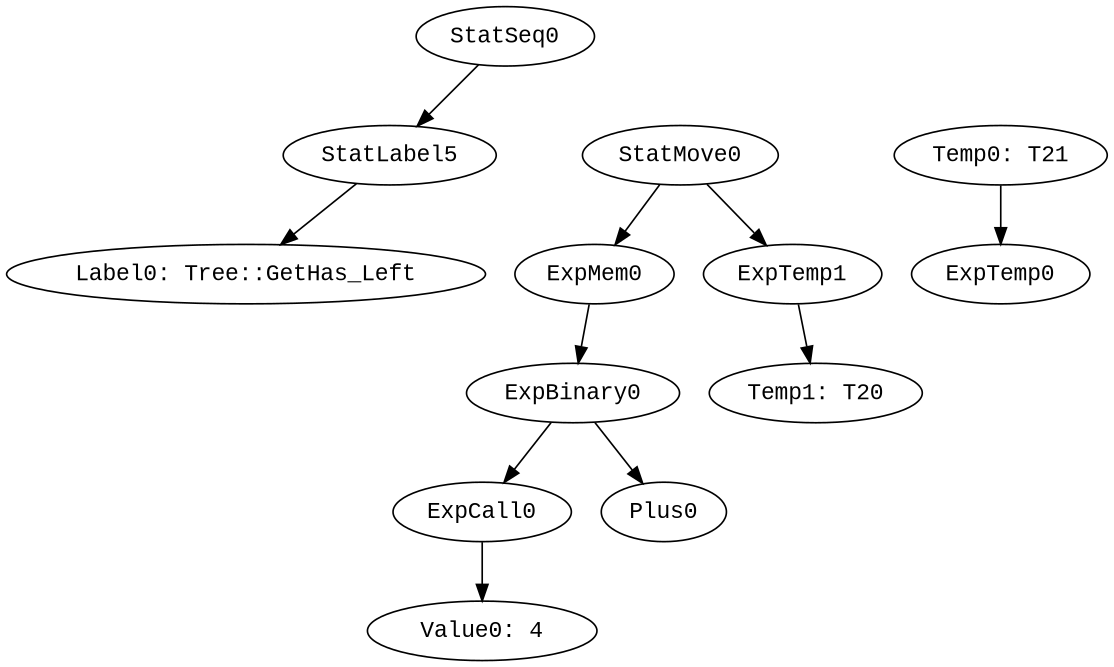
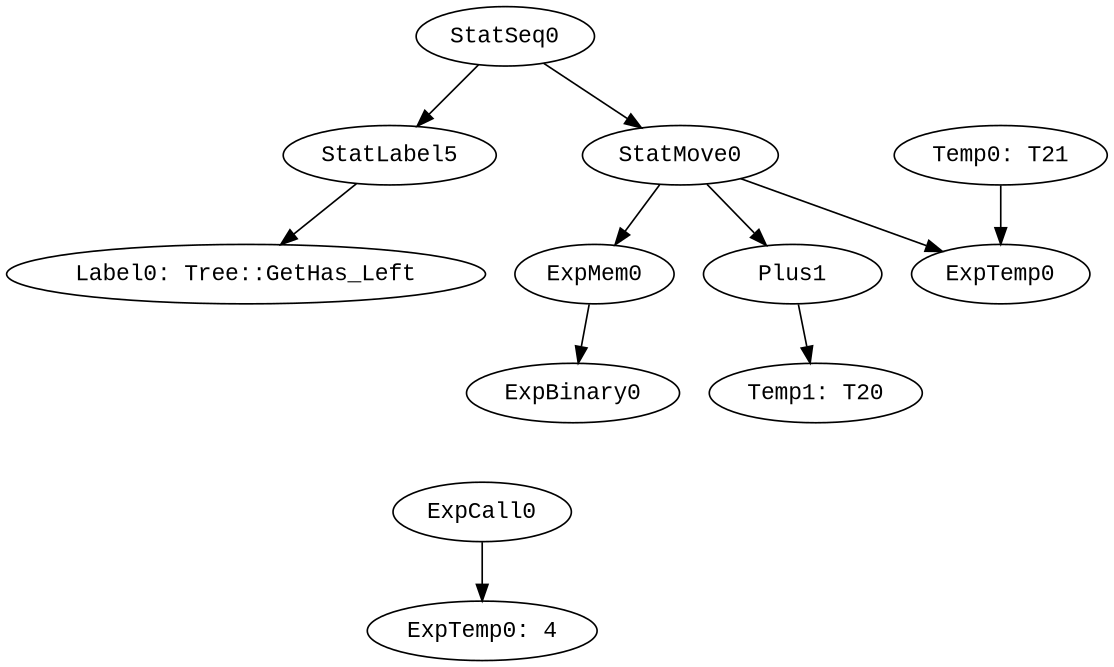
none -> (585, 91)
none -> (833, 212)
(793, 274) -> (793, 274)
(533, 446) -> none
(664, 512) -> none
(482, 631) -> (482, 631)
